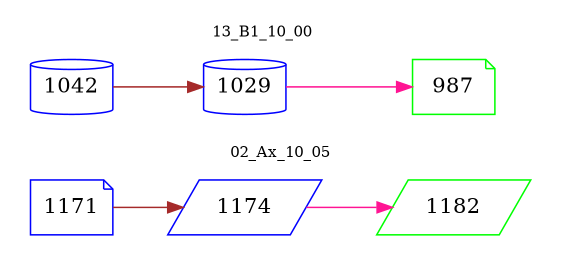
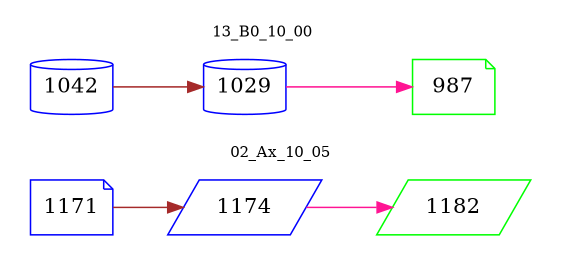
(263, 33) -> (263, 33)
